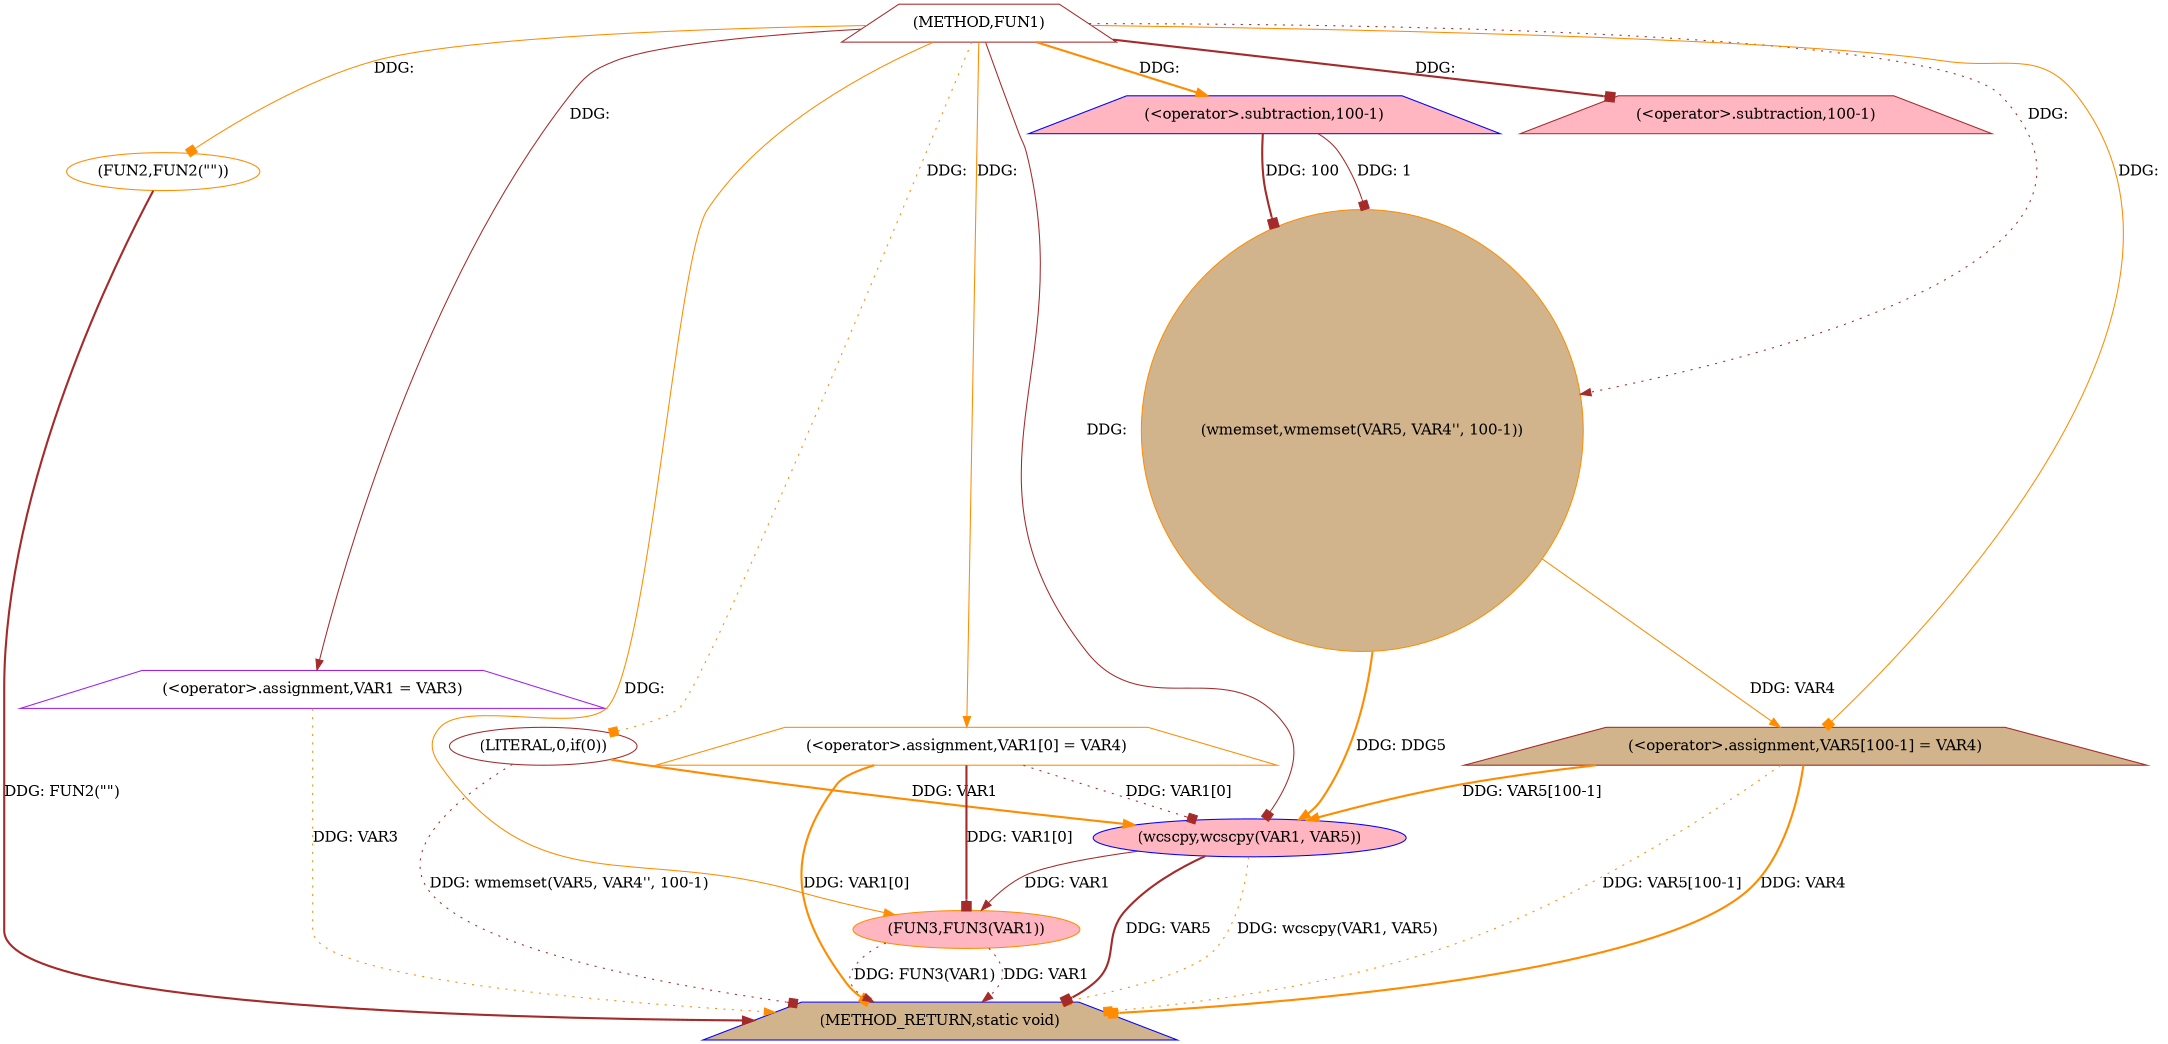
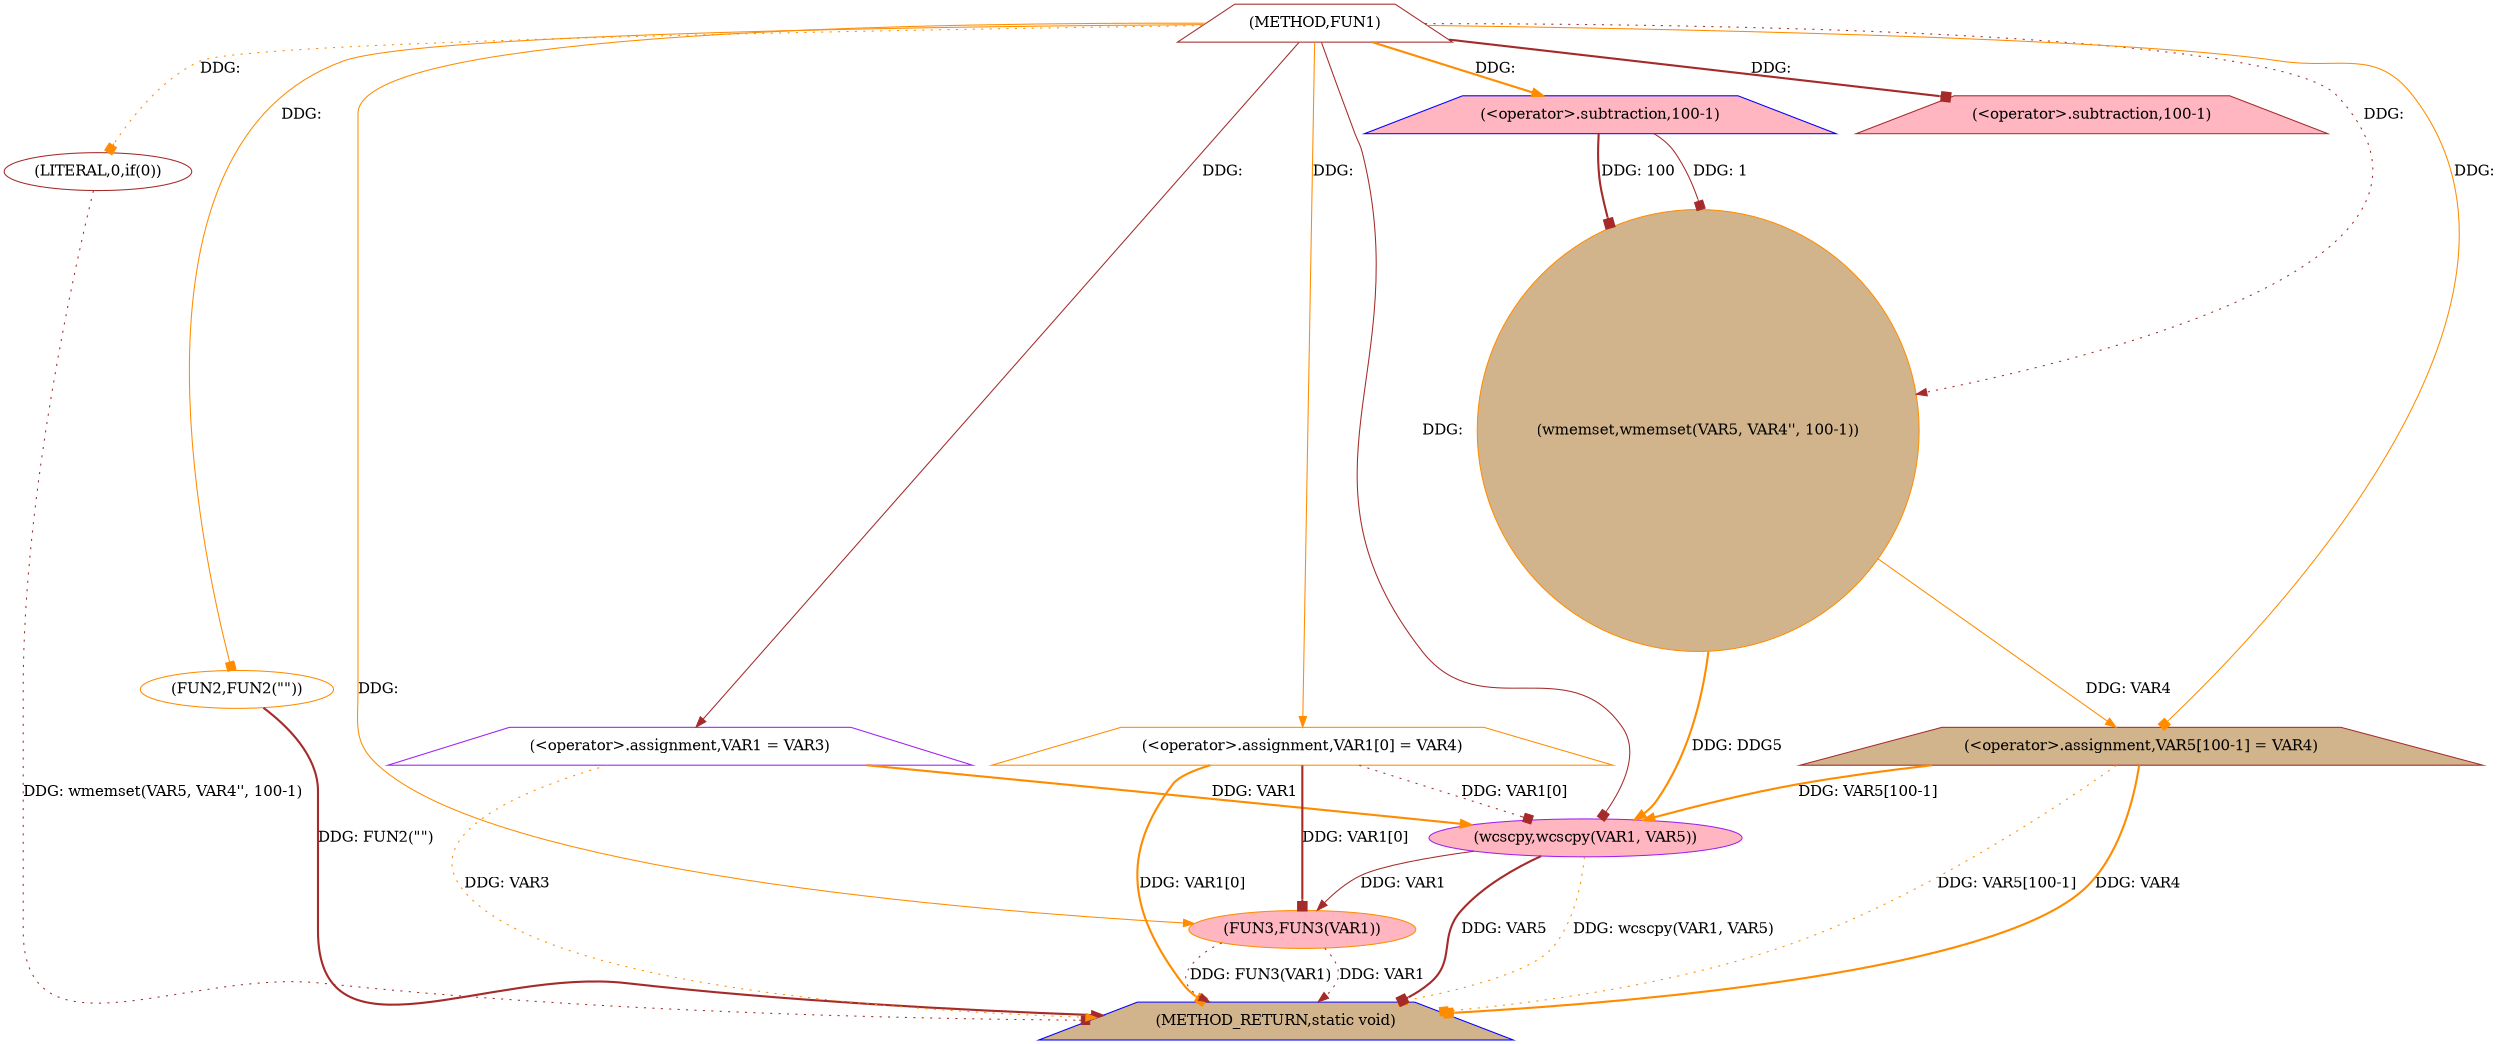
(867, 794) -> (1149, 793)
(1250, 838) -> (1585, 838)
